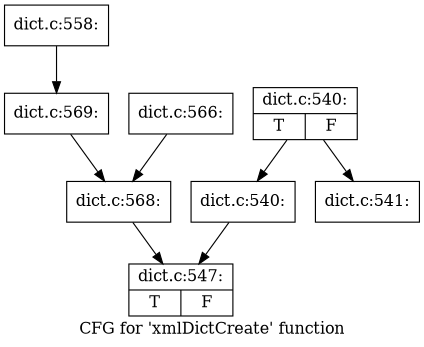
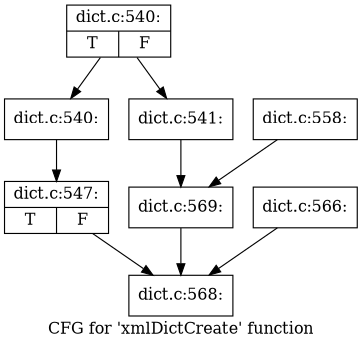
none -> (181, 158)
(144, 238) -> (118, 251)
